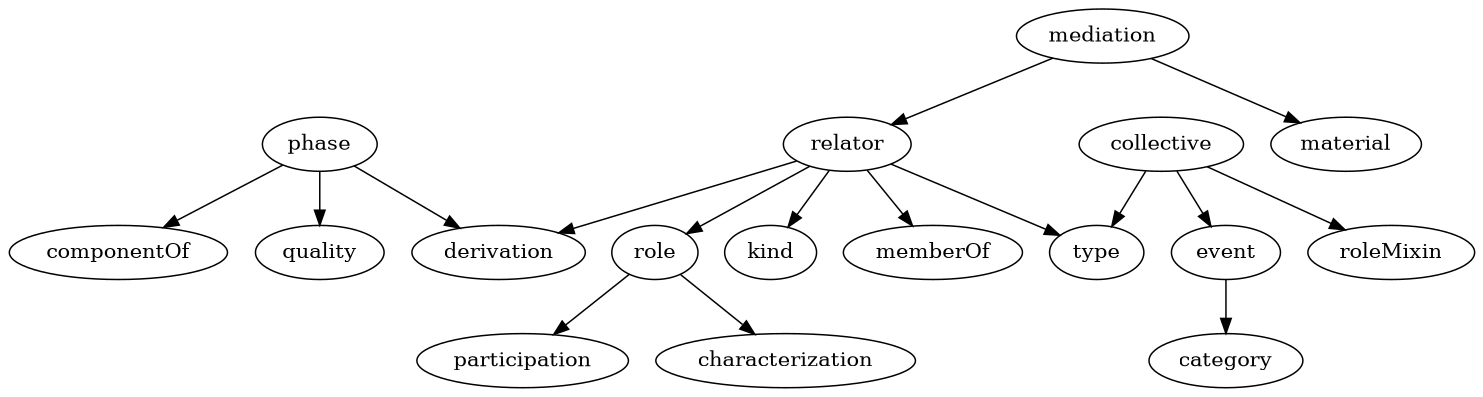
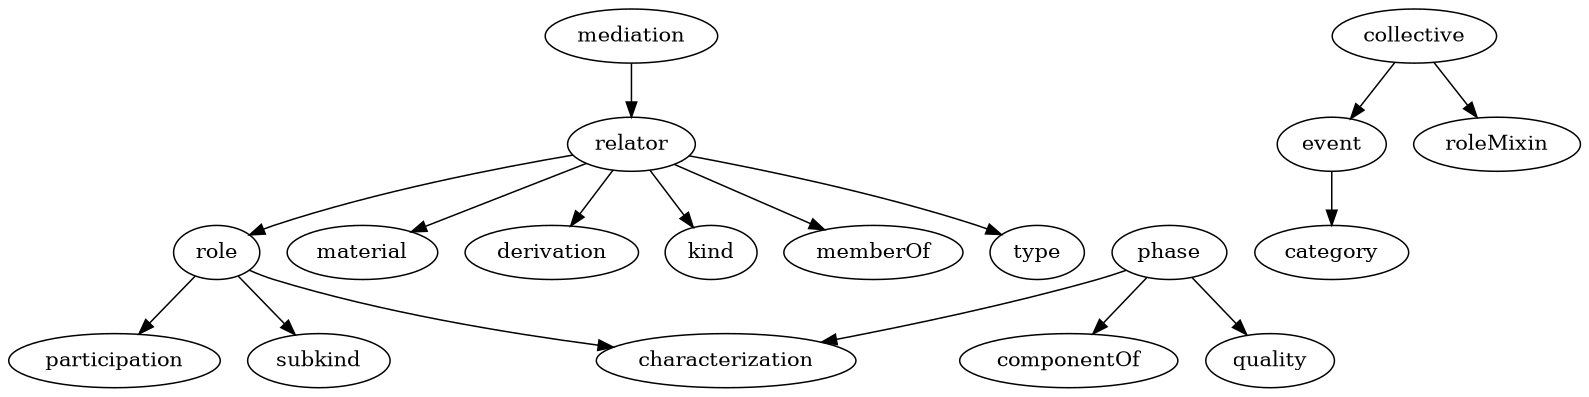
(1219, 88) -> (506, 195)
(1133, 192) -> none
(401, 193) -> (982, 309)
none -> (319, 361)
